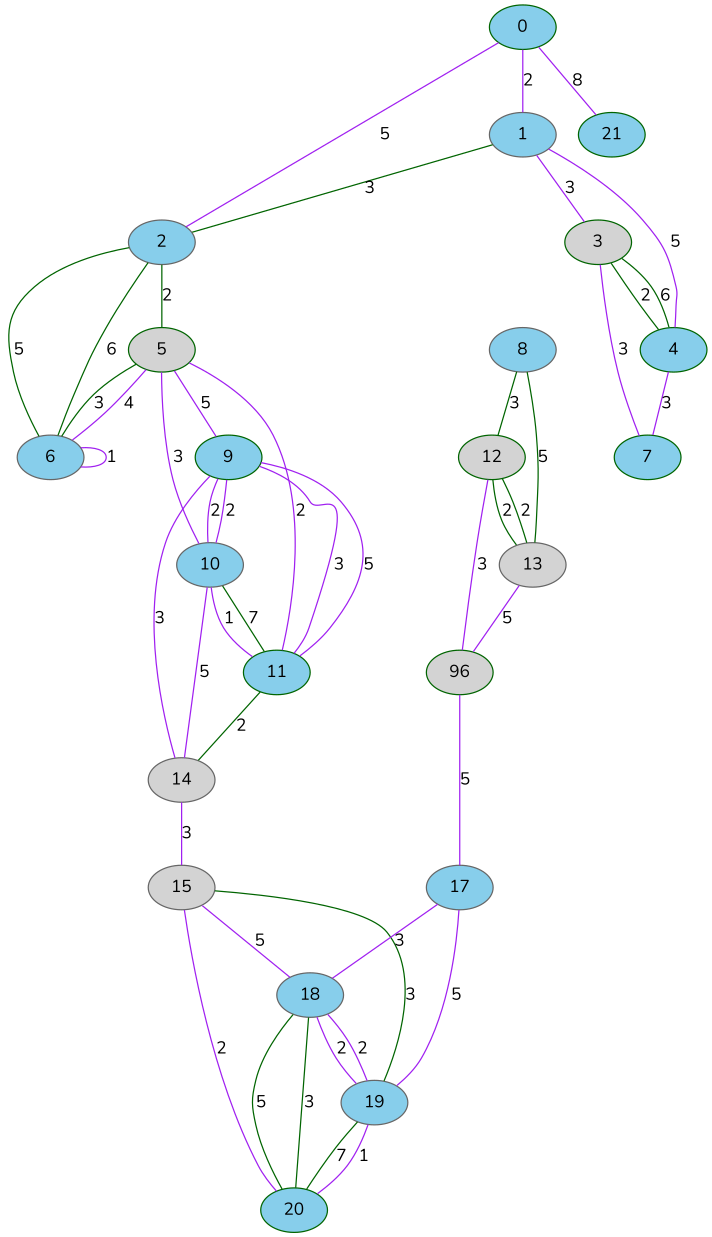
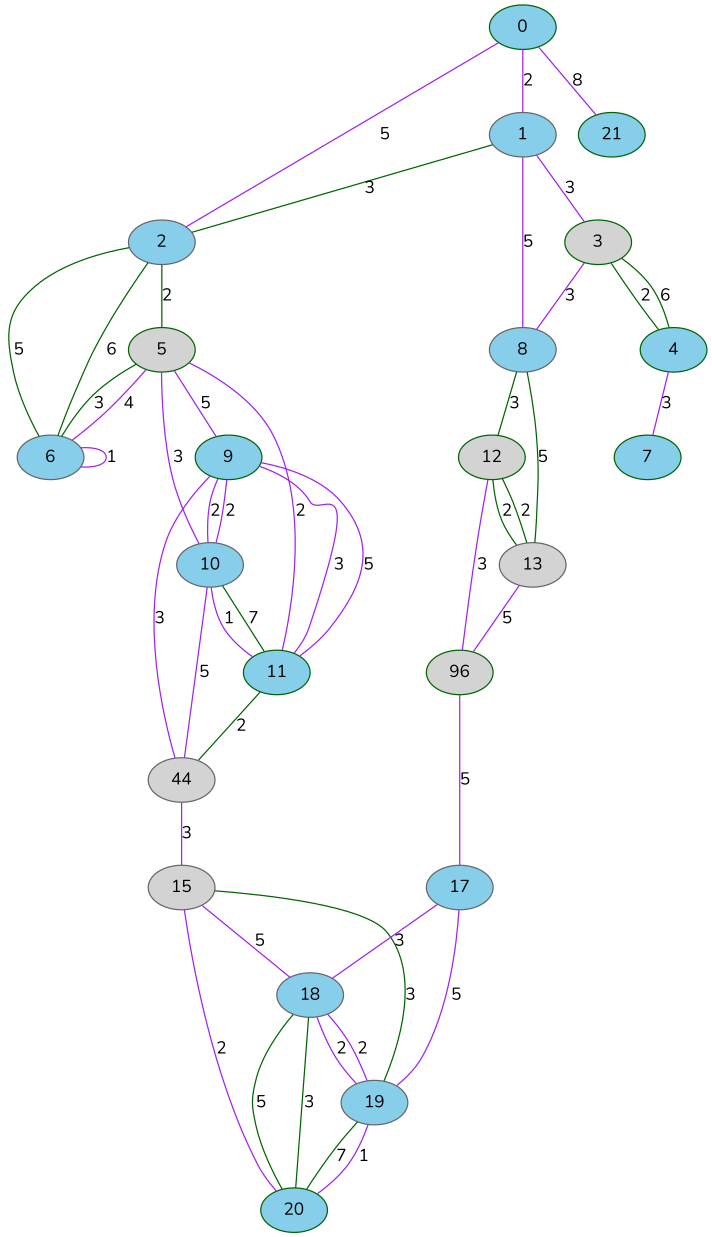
(642, 219) -> (523, 242)
(613, 352) -> (560, 296)
(182, 780) -> (182, 780)
